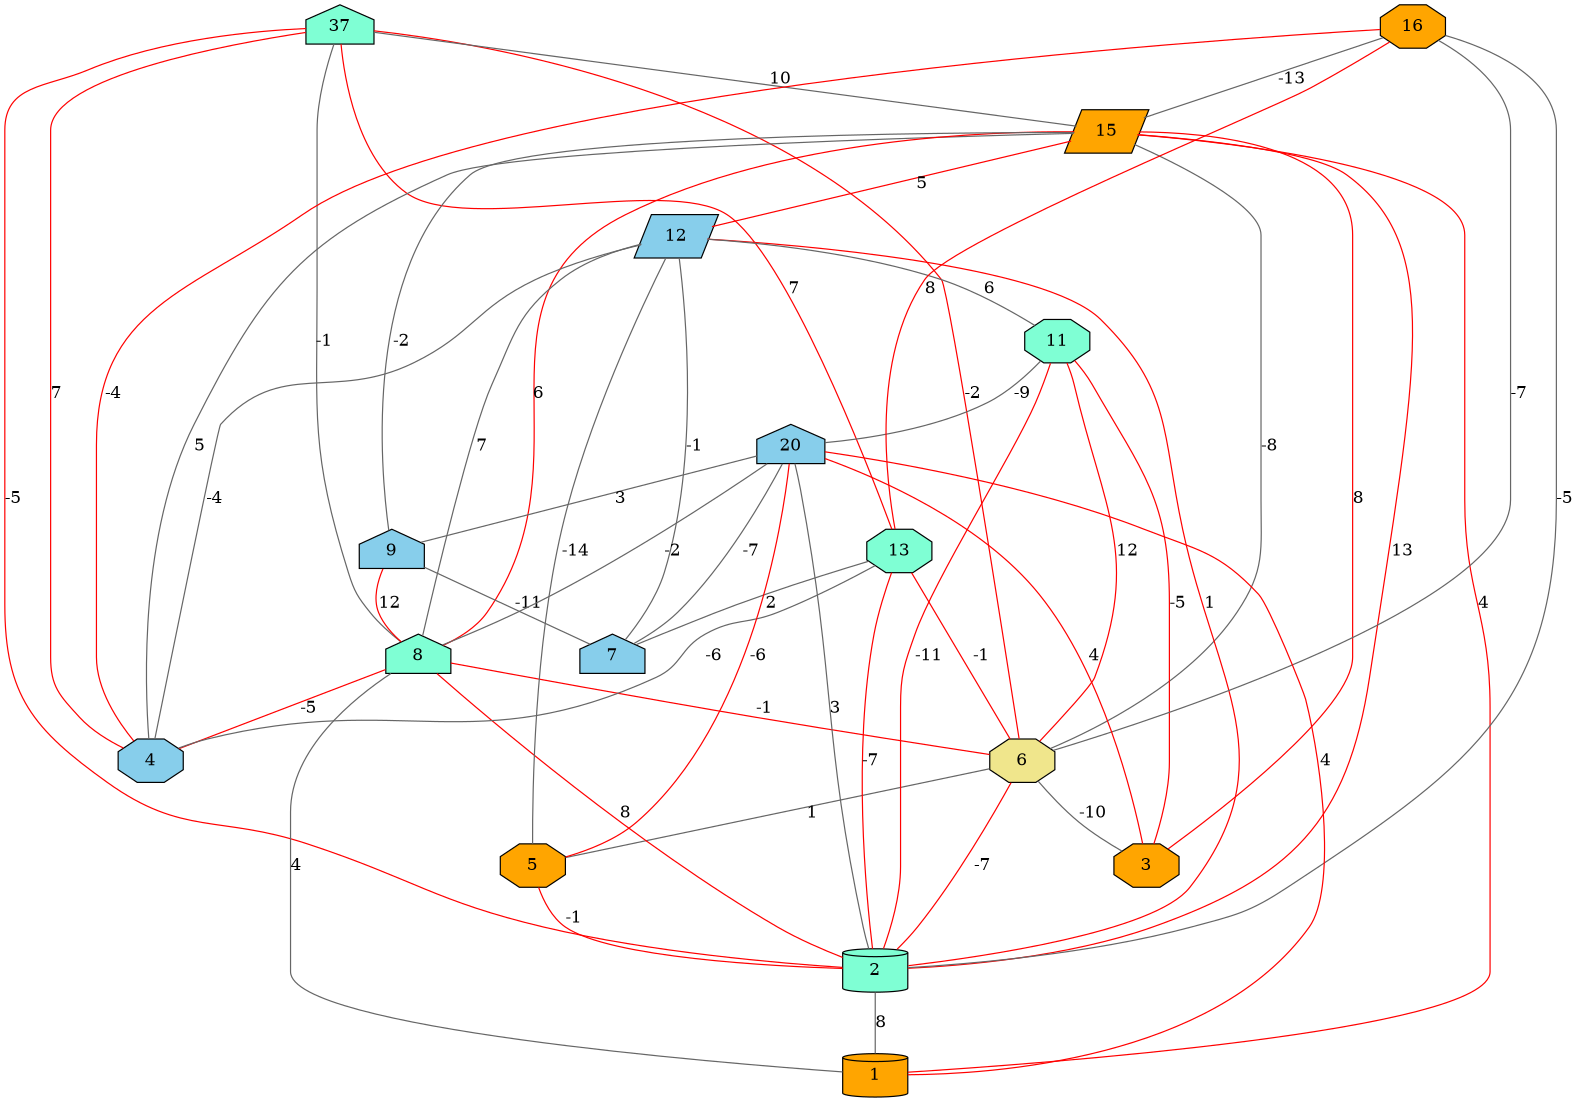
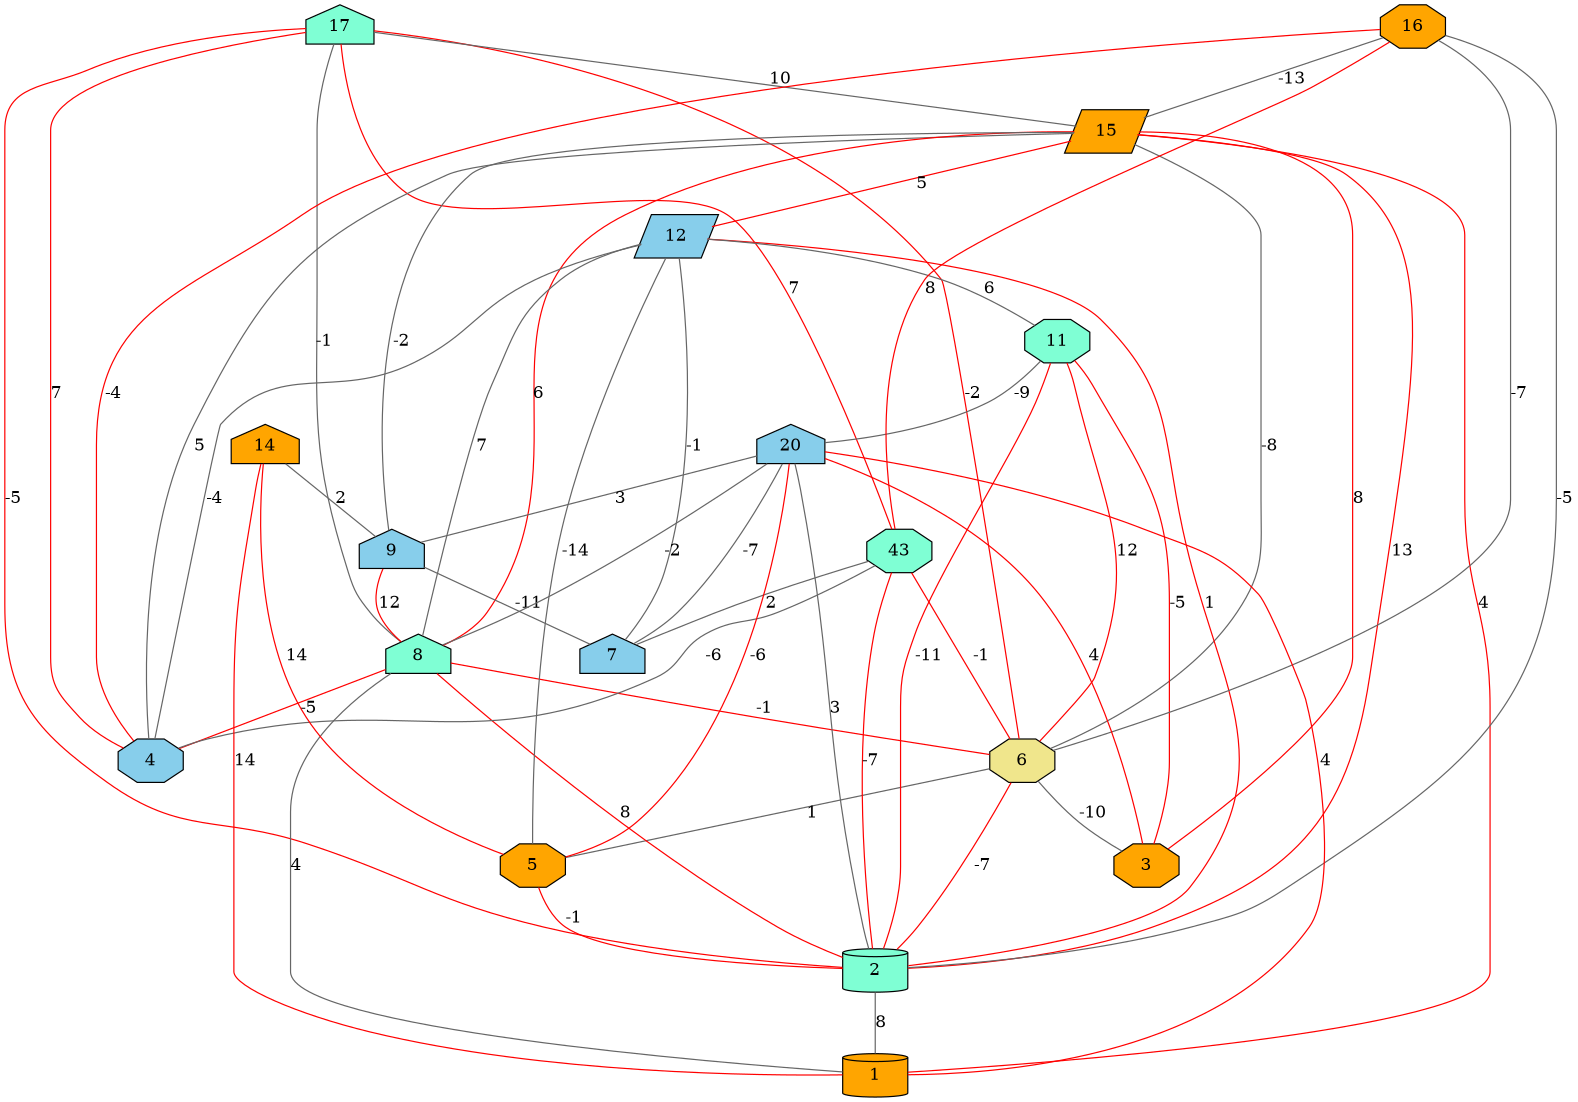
(340, 27) -> (340, 27)
none -> (265, 446)
(899, 551) -> (899, 551)
